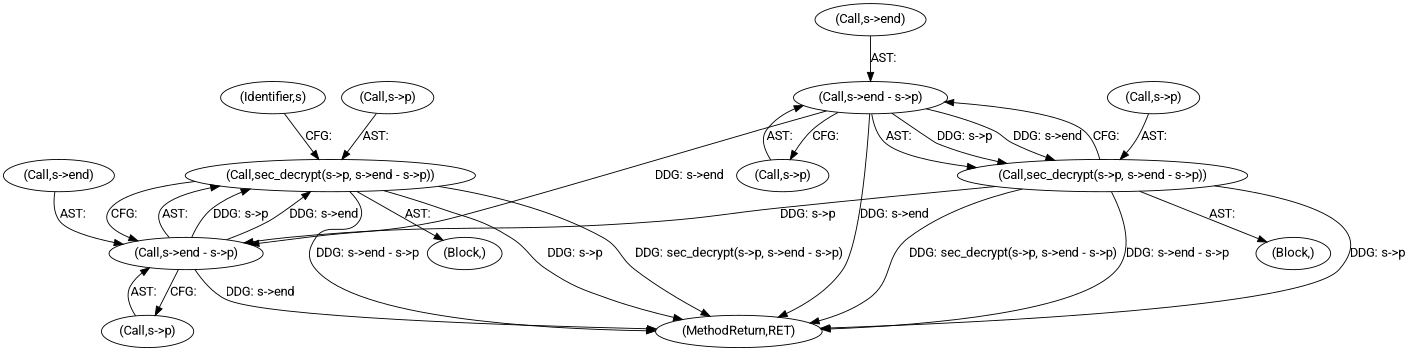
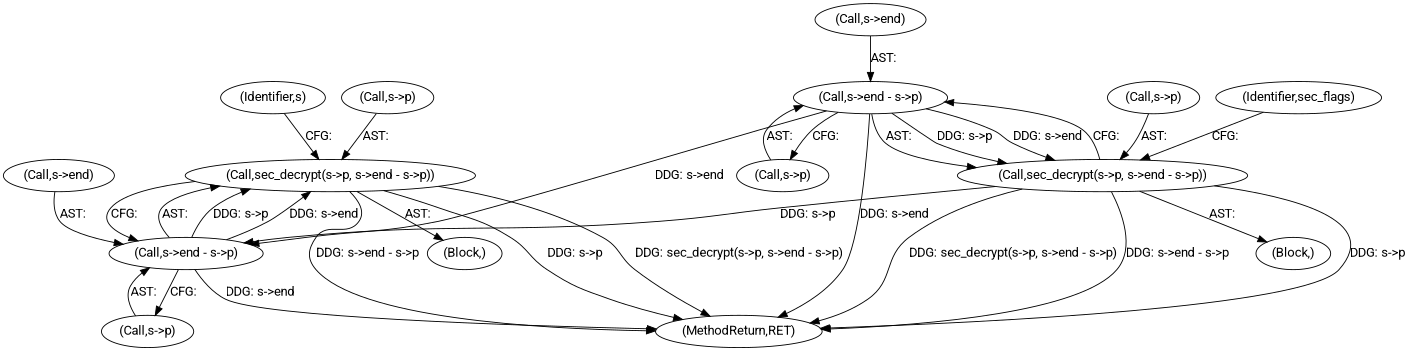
none -> (1299, 98)
